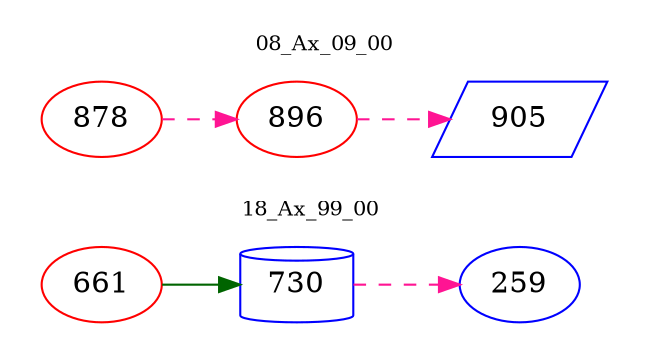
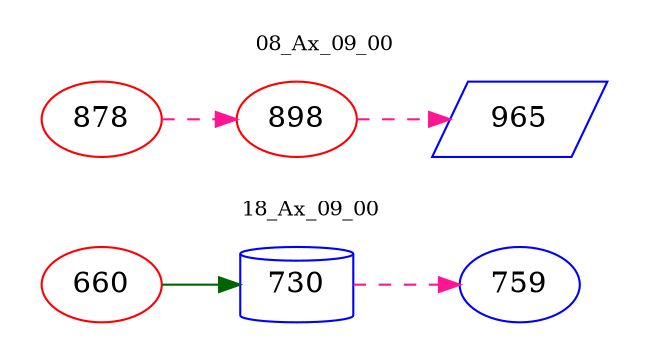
(297, 119) -> (297, 119)
(520, 119) -> (520, 119)
(311, 210) -> (311, 210)
(102, 285) -> (102, 285)
(520, 285) -> (520, 285)
